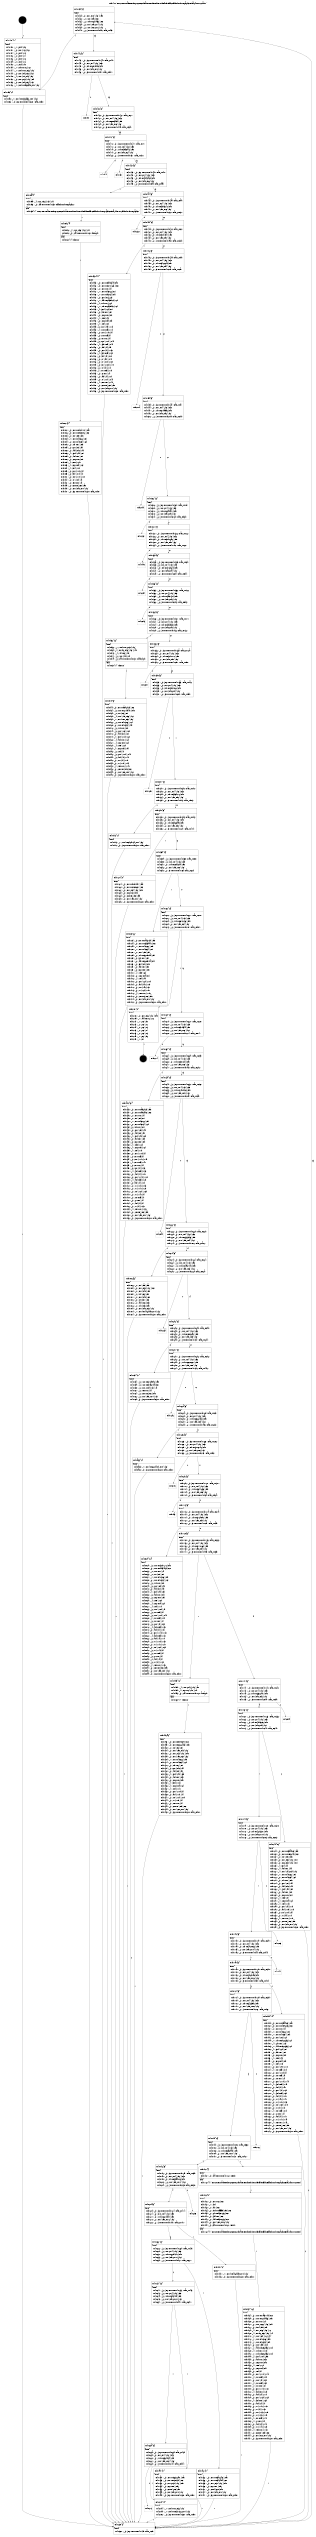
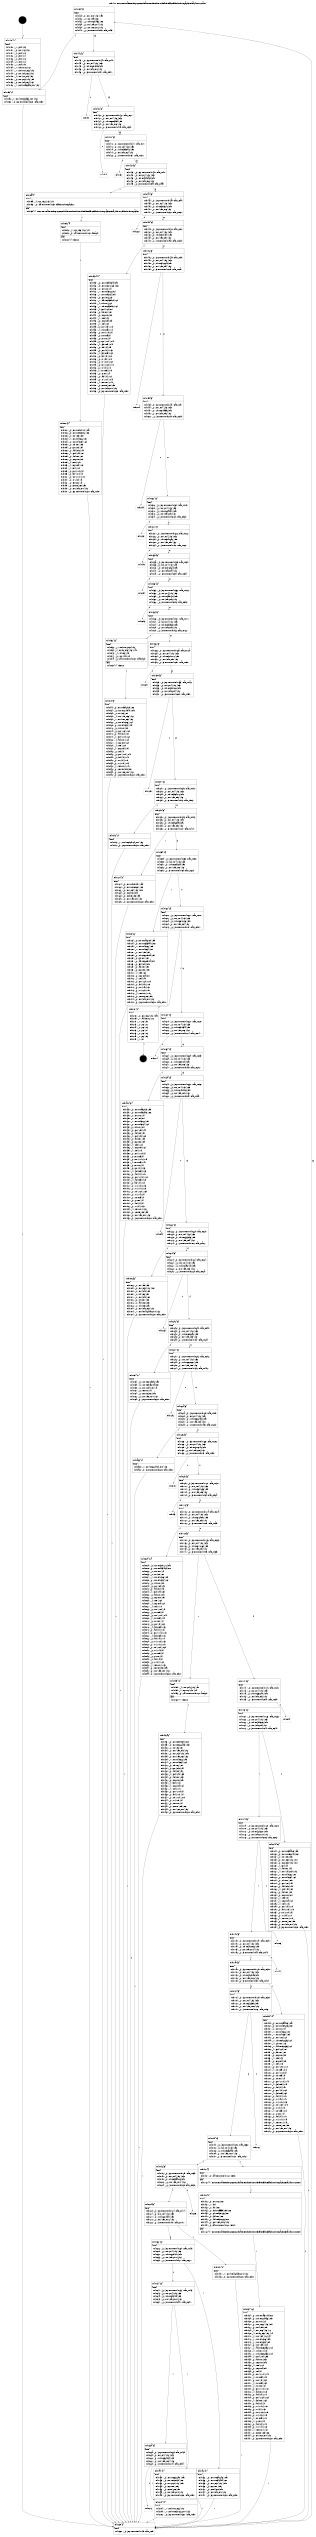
(111, 165) -> (100, 151)
(176, 738) -> (176, 738)
(259, 1705) -> none
none -> (139, 2099)
